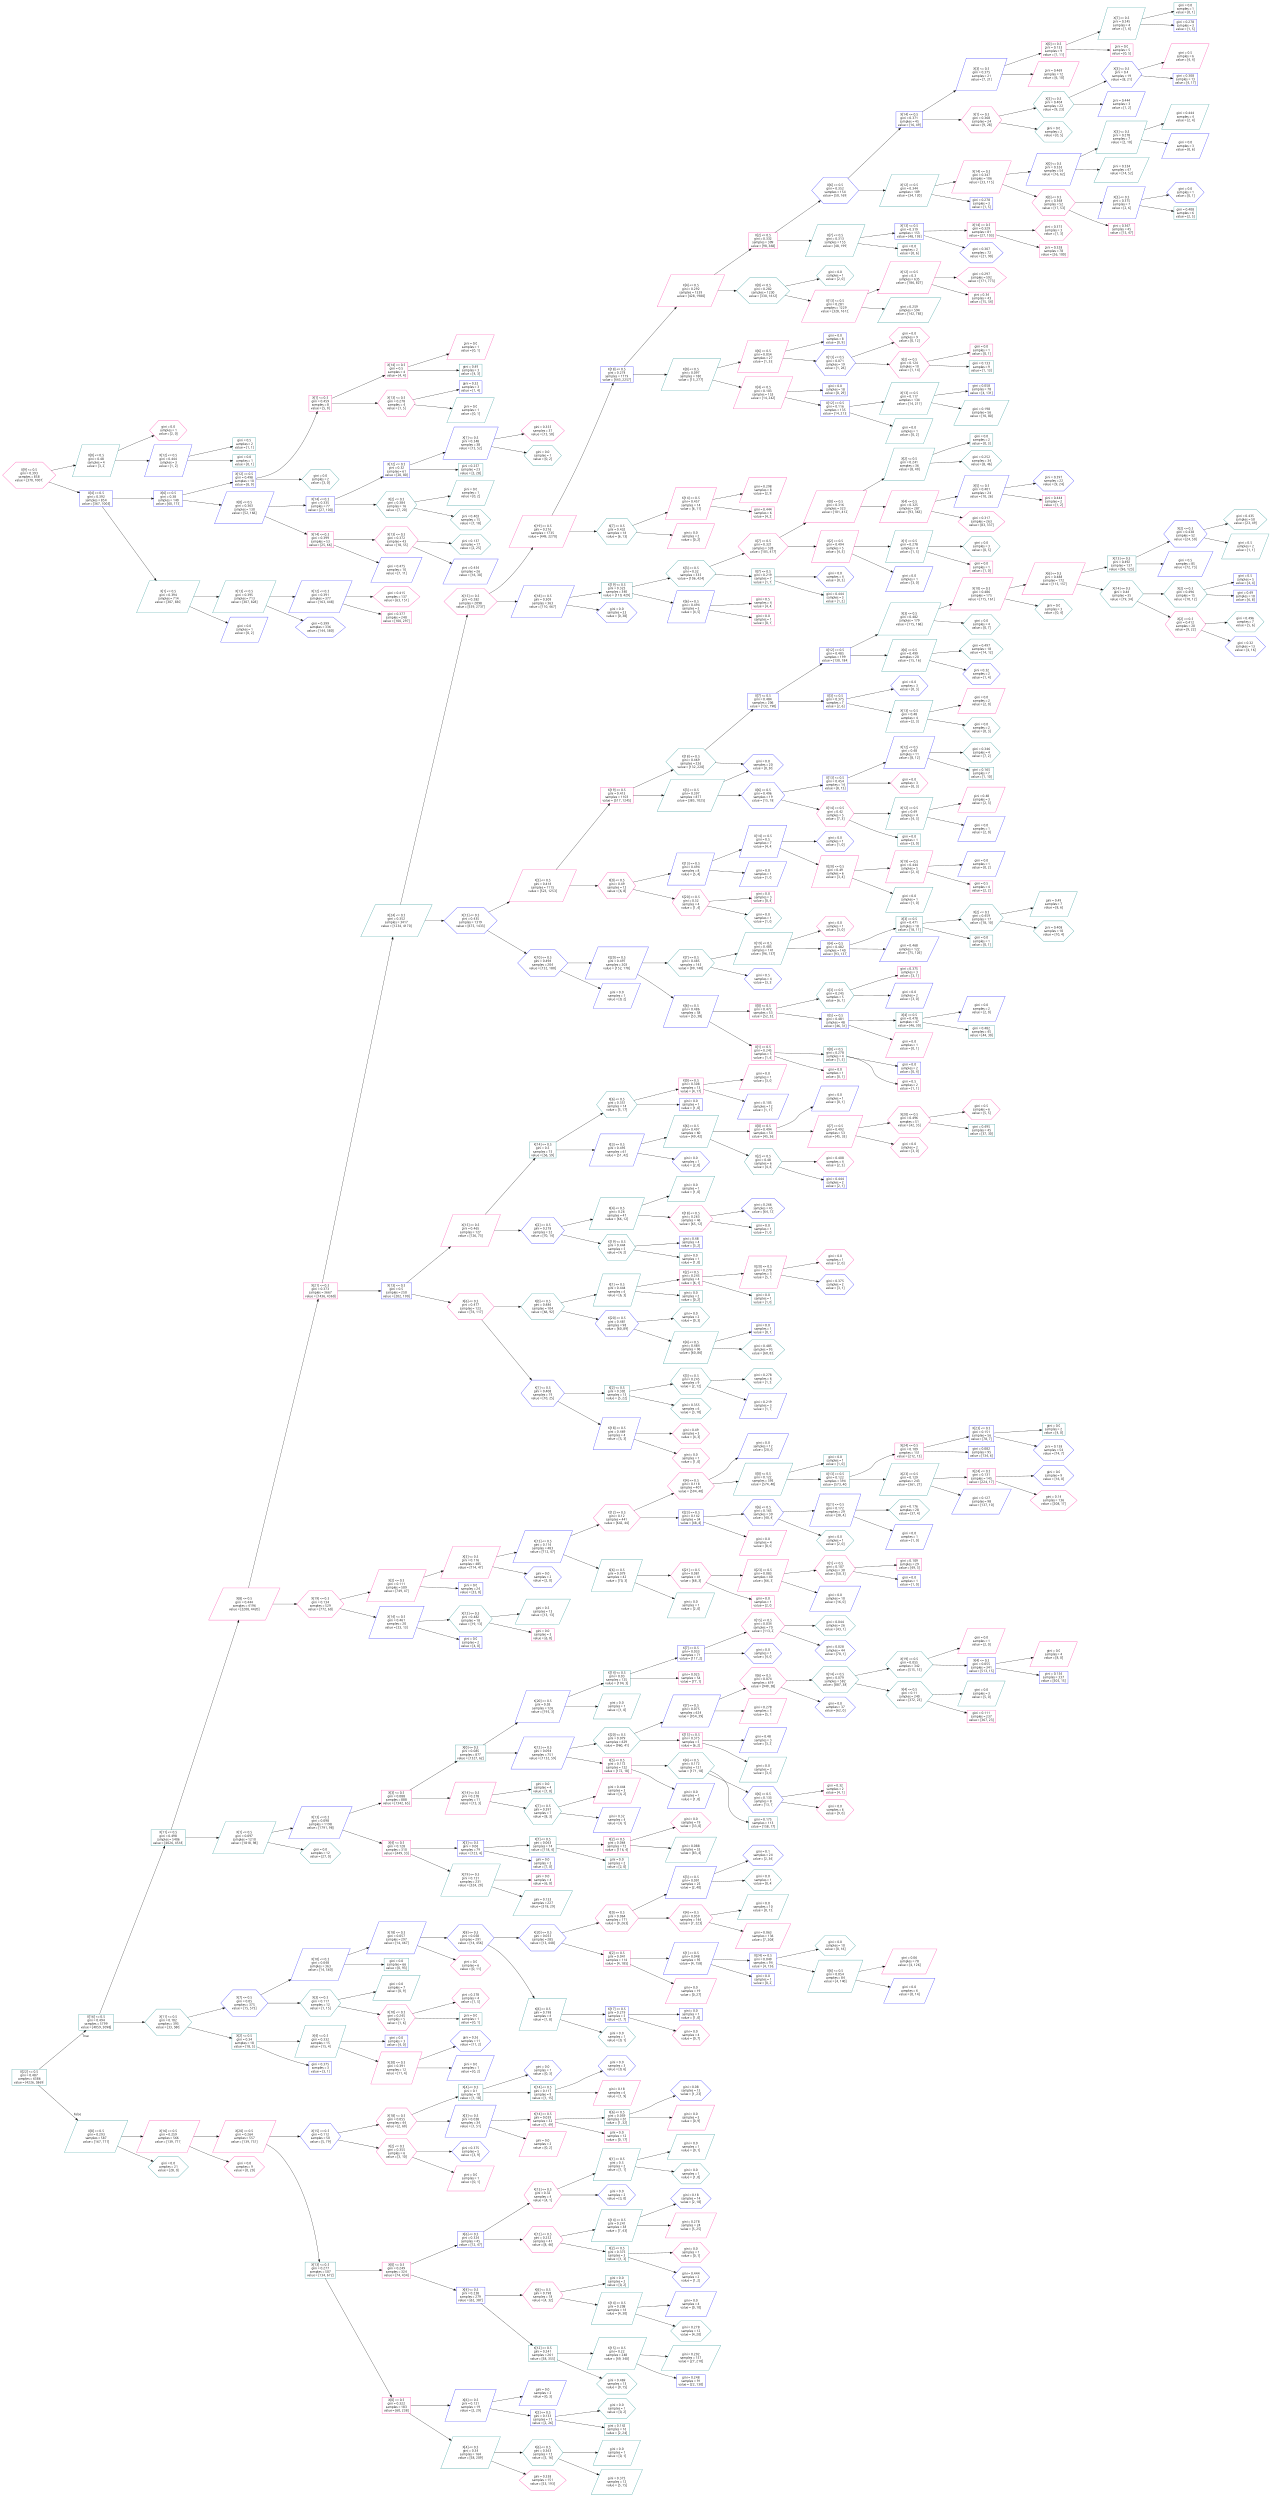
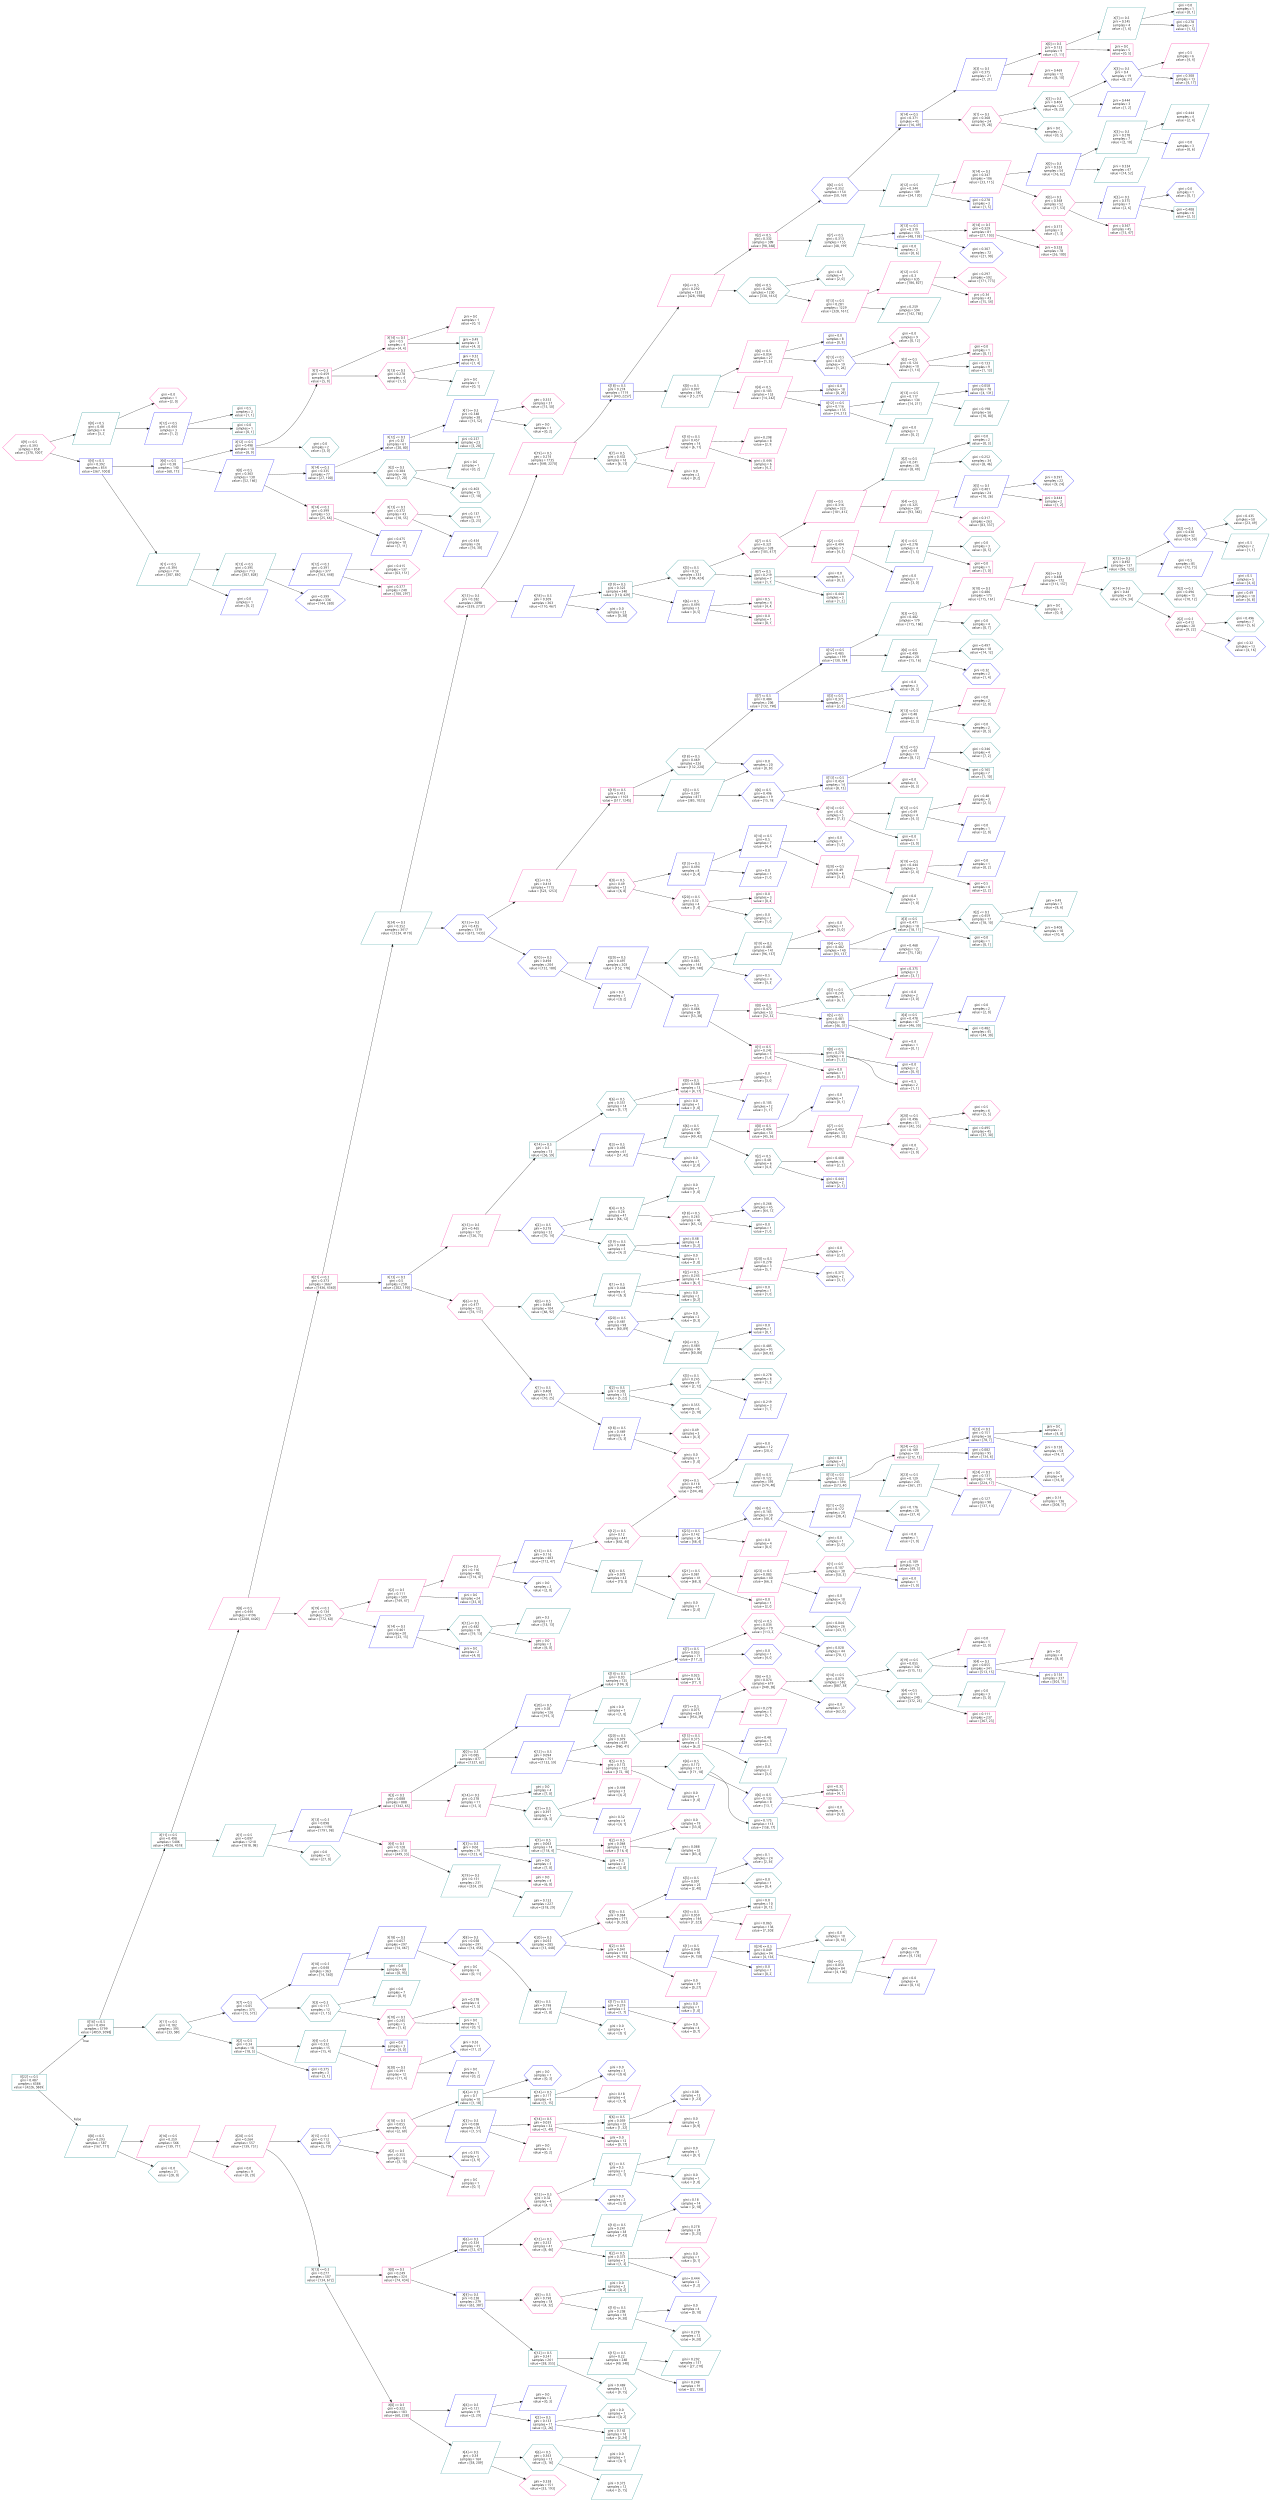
(763, 1907) -> (763, 1904)
